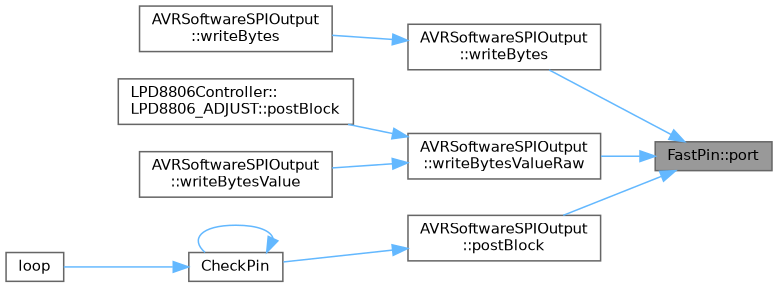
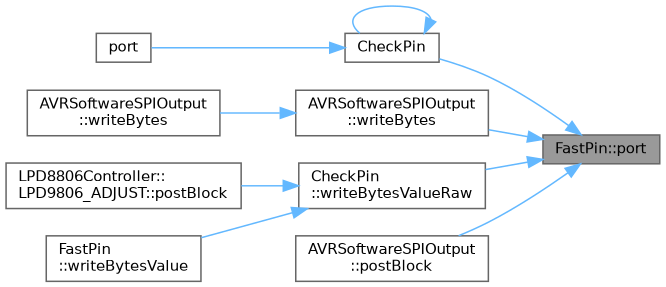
(236, 102) -> (124, 186)
(504, 156) -> (392, 186)
(236, 174) -> (124, 259)
(338, 256) -> (507, 86)
(35, 267) -> (124, 48)
